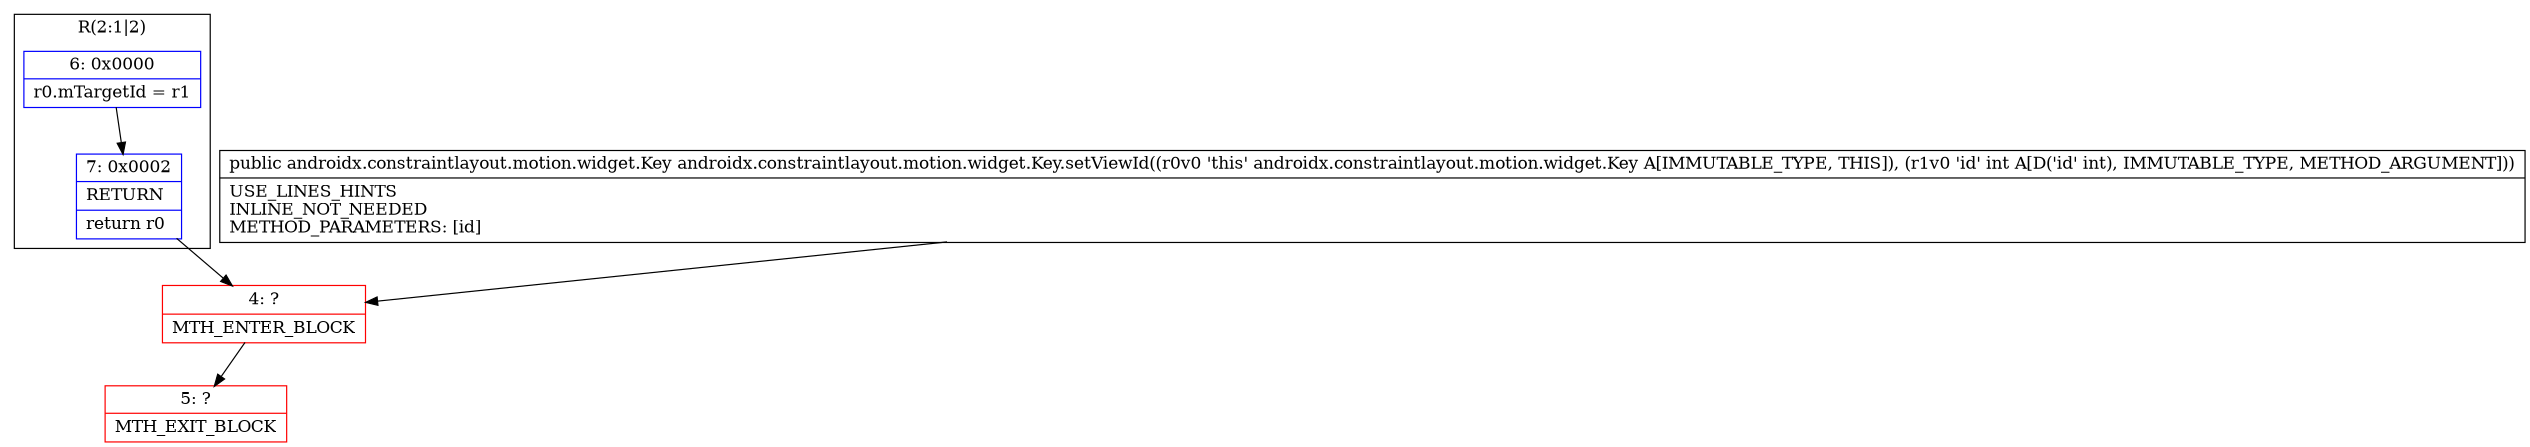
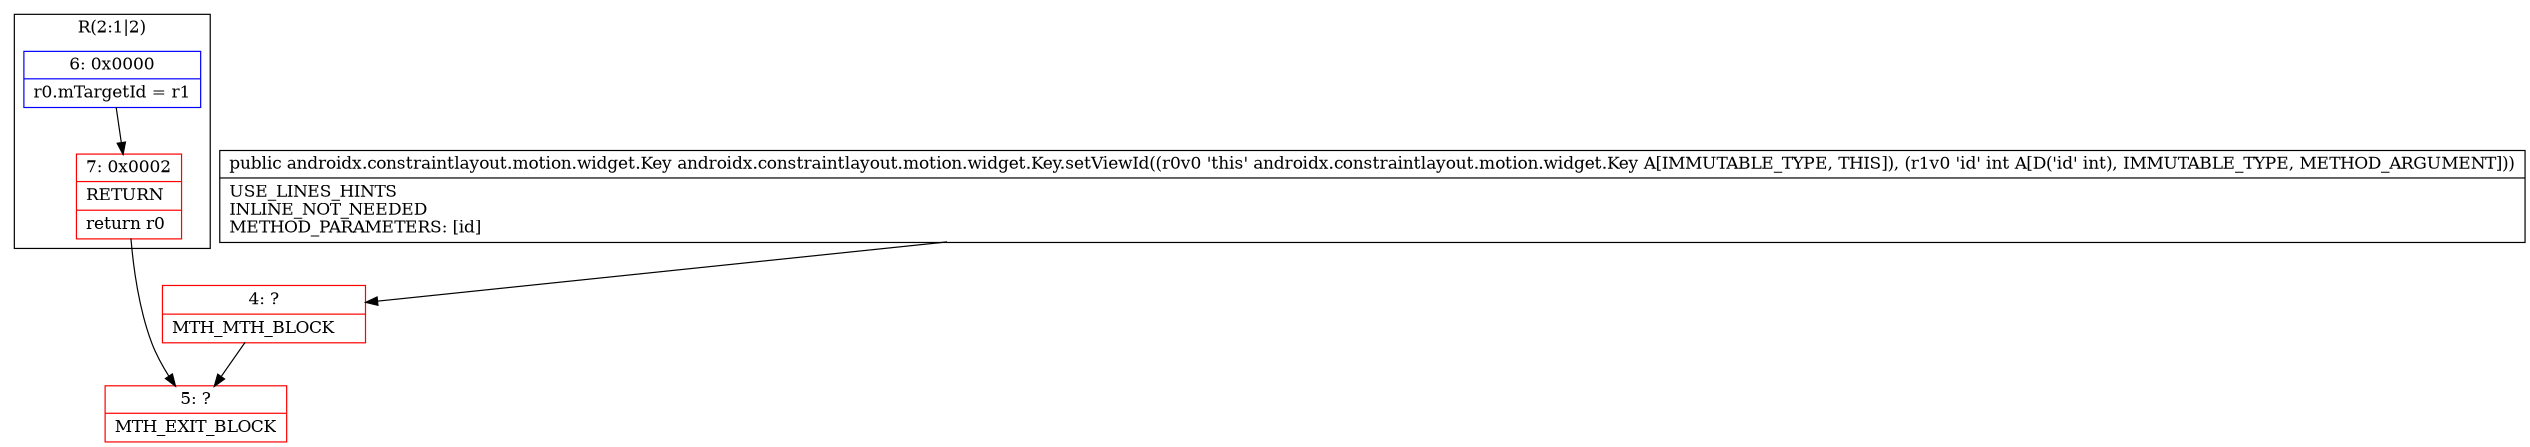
(129, 196) -> (129, 196)
(200, 258) -> (142, 310)
(264, 328) -> (253, 328)
